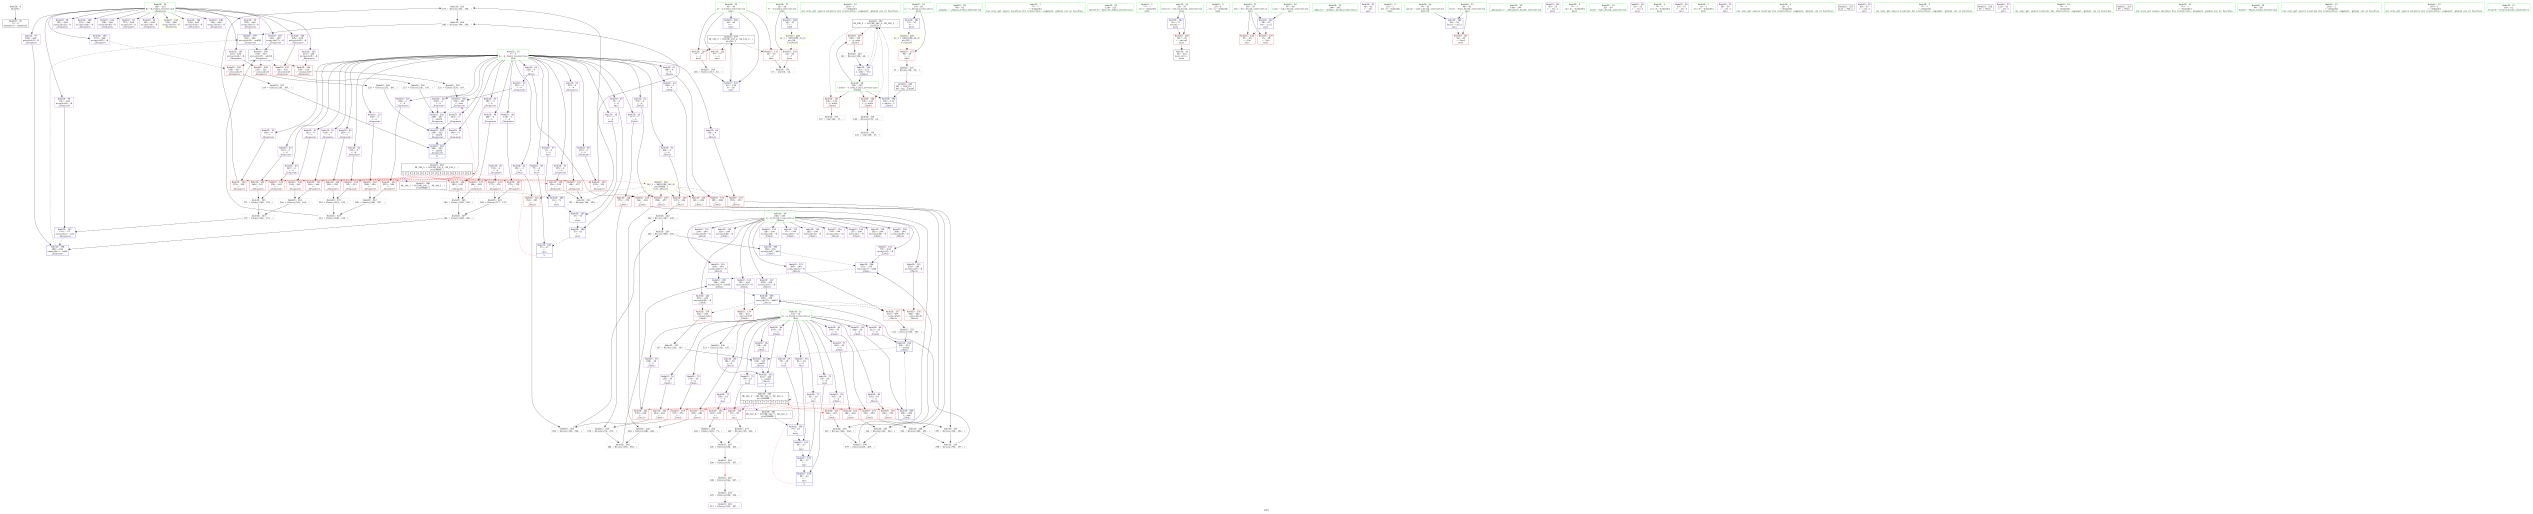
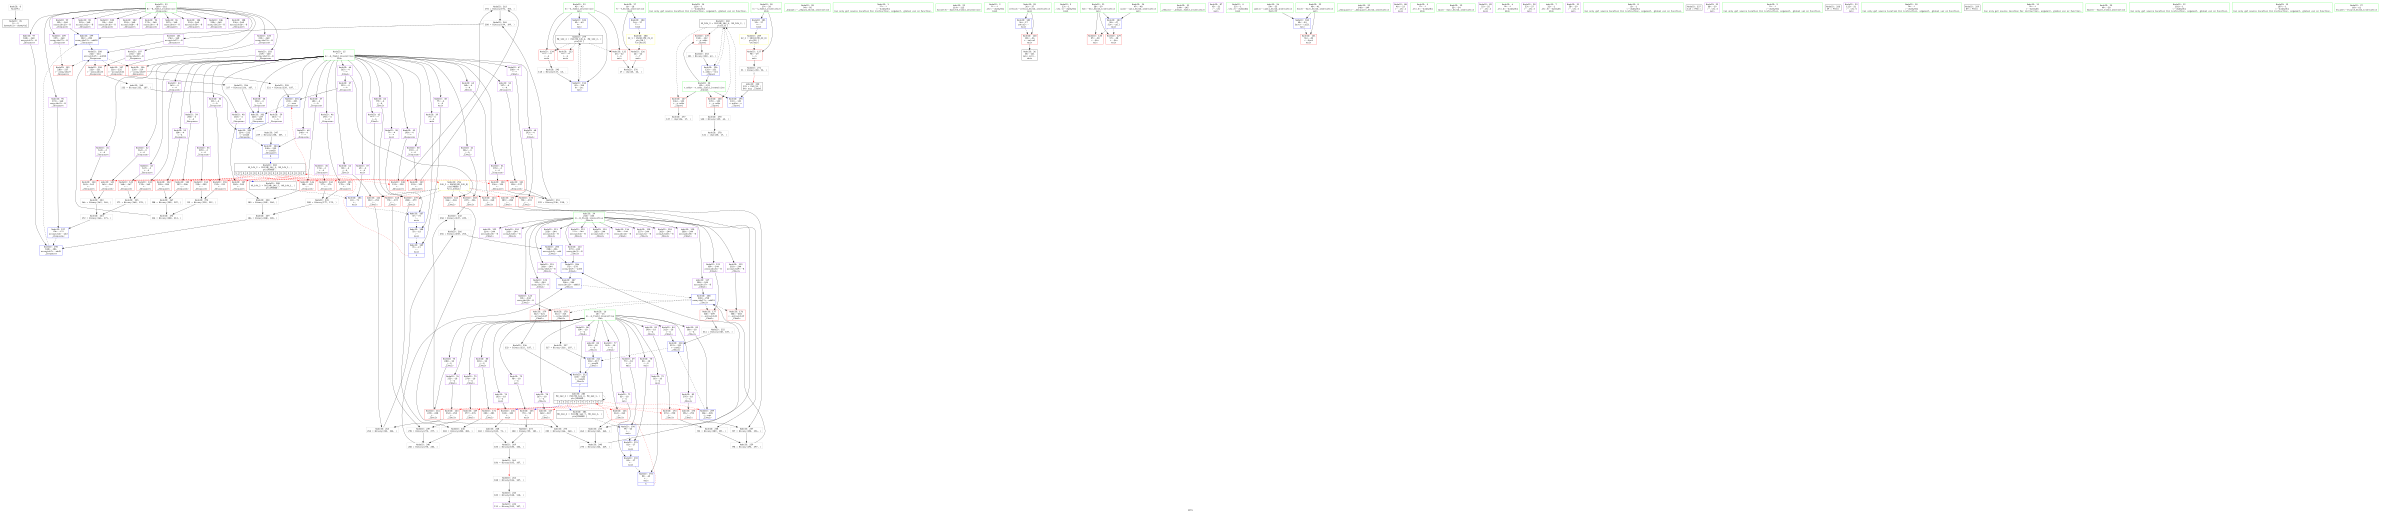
(171, 23) -> (194, 23)
(256, 79) -> none
